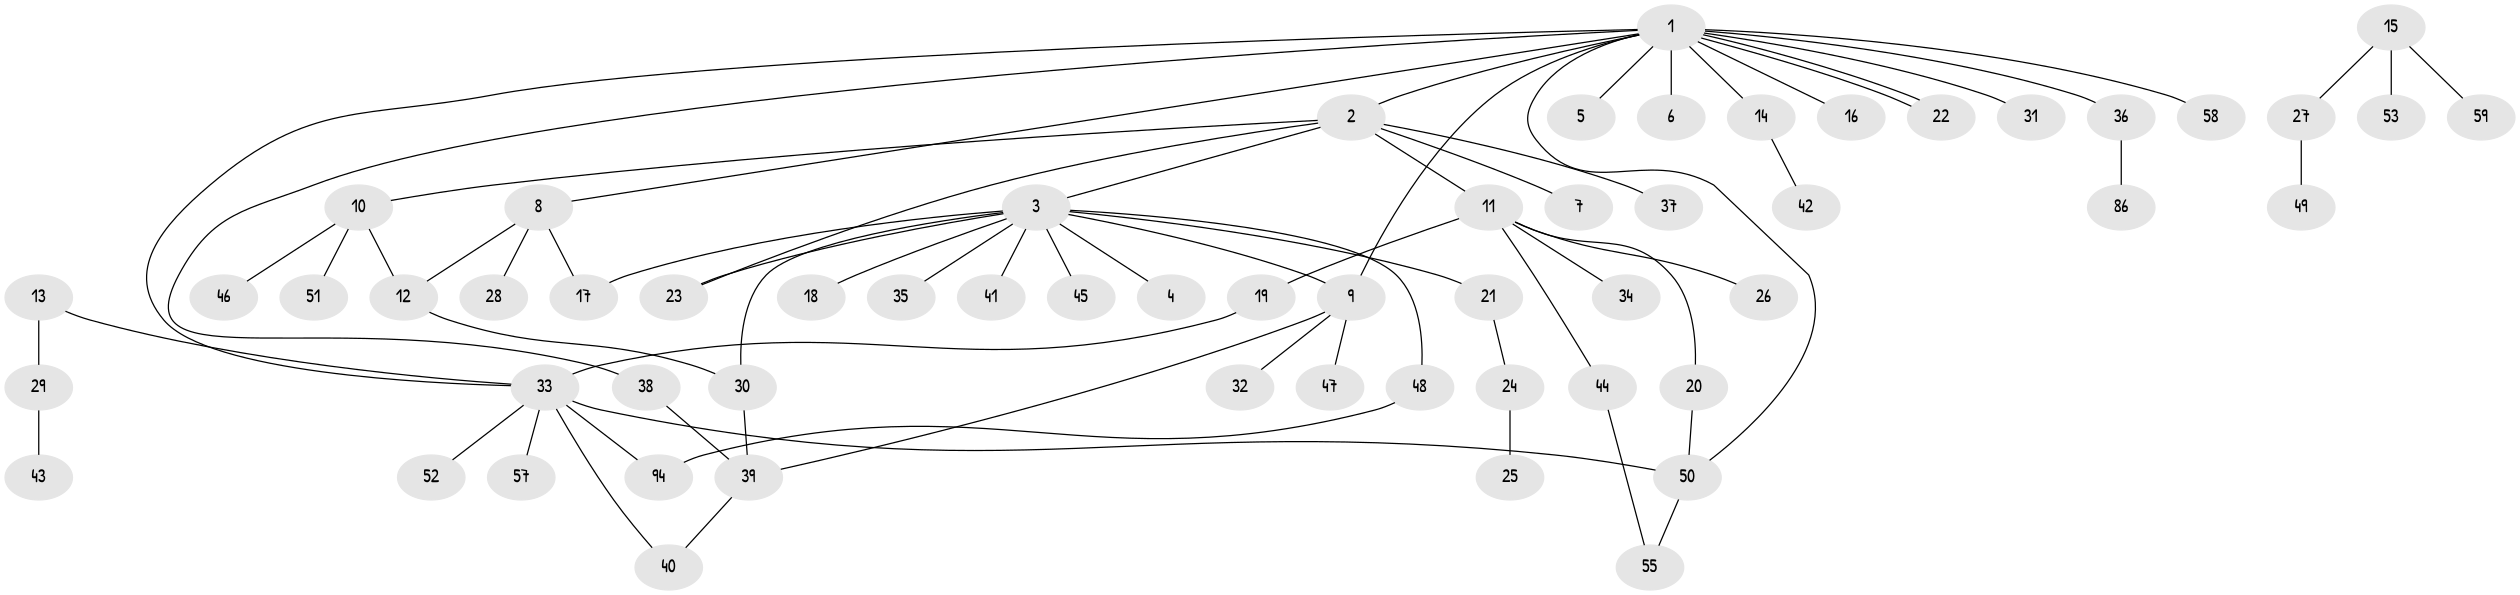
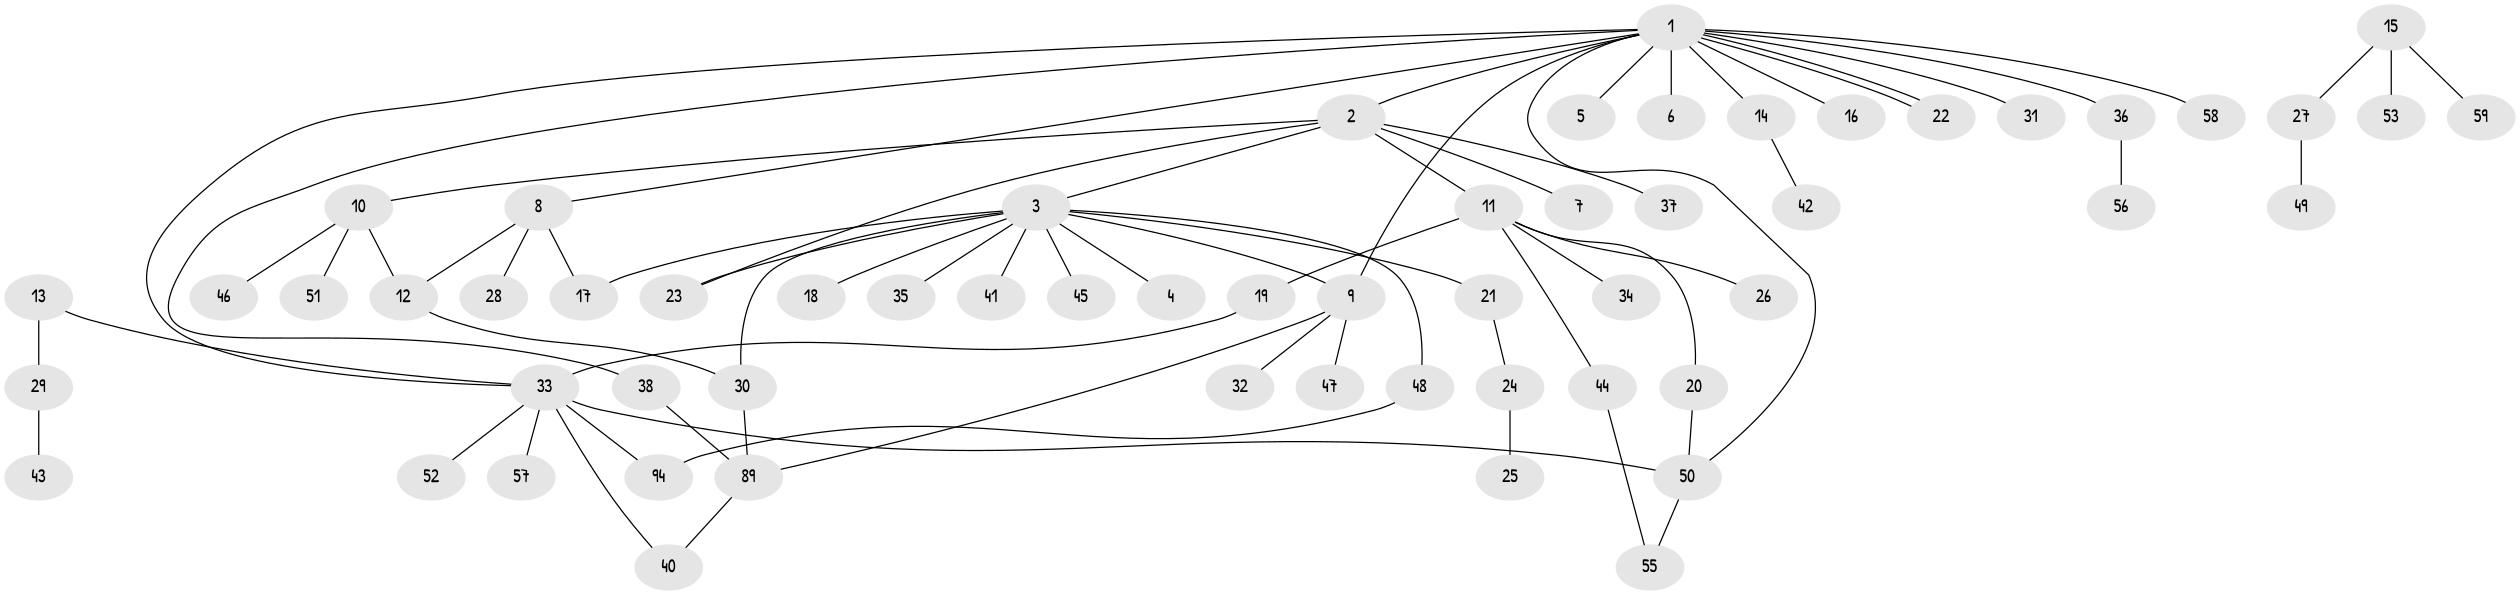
(2121, 208) -> (2121, 208)
(749, 478) -> (749, 478)
